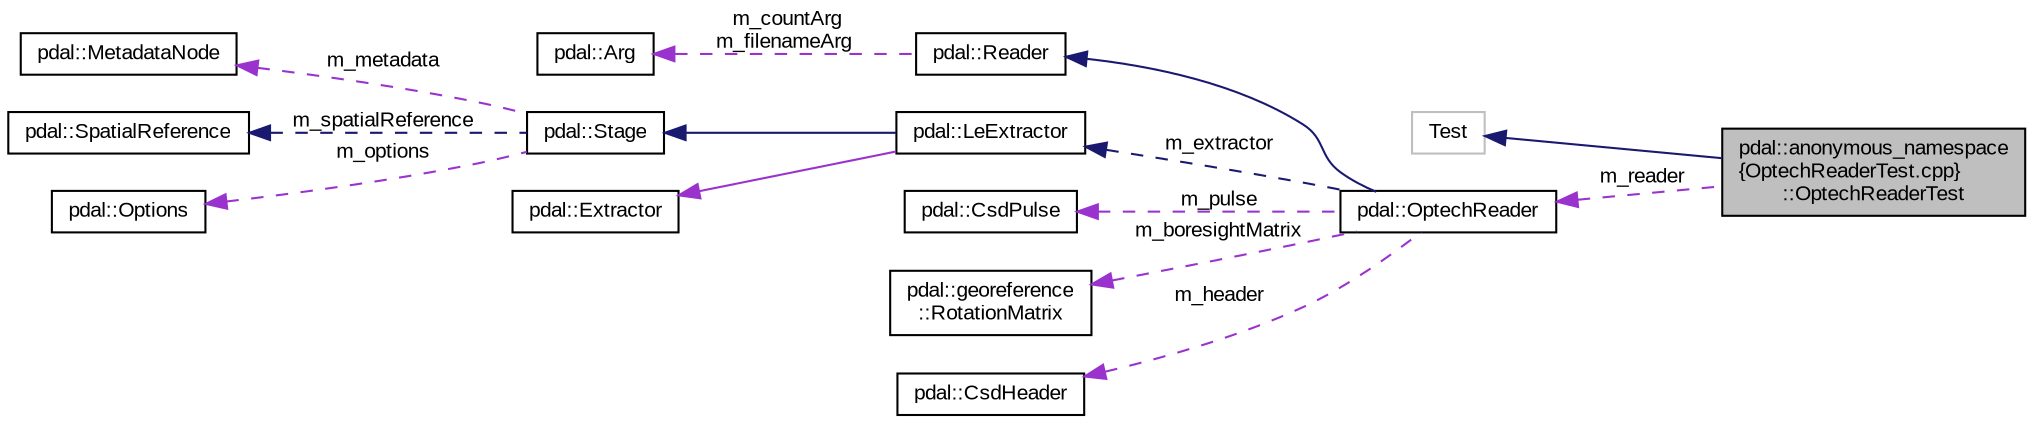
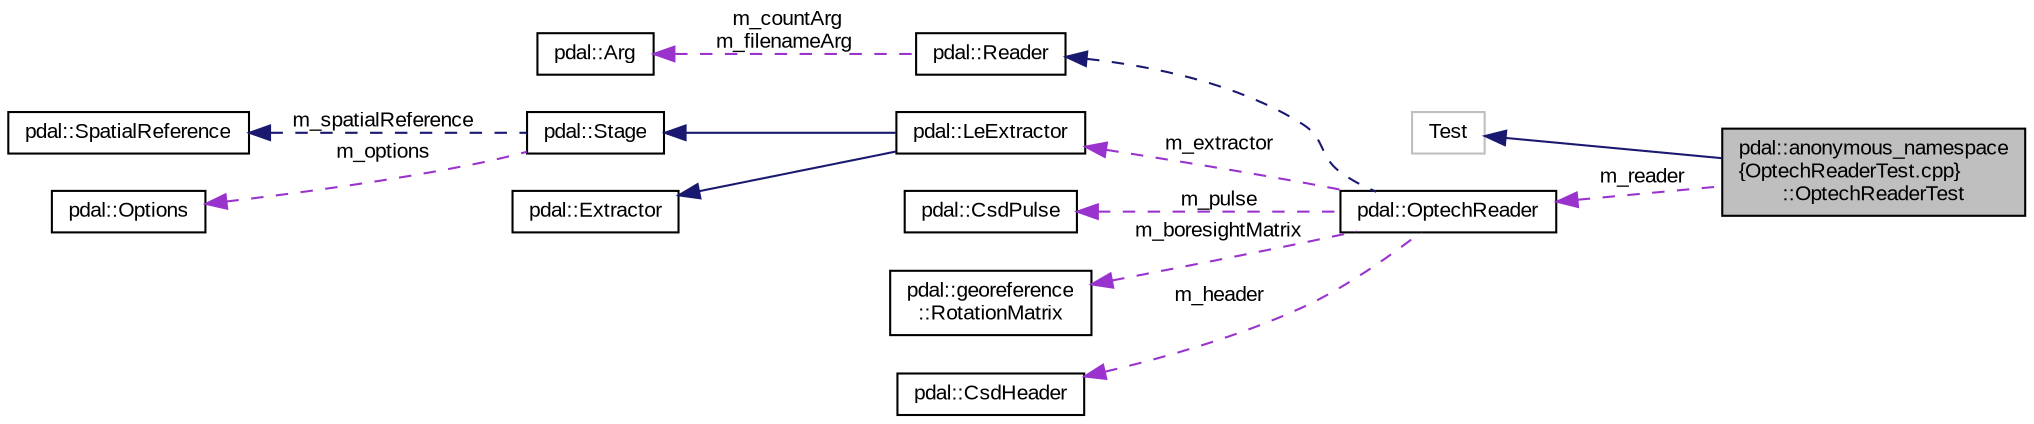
(129, 54) -> none
(1247, 96) -> (1247, 96)
(1229, 170) -> (1229, 170)
(798, 171) -> (798, 171)
